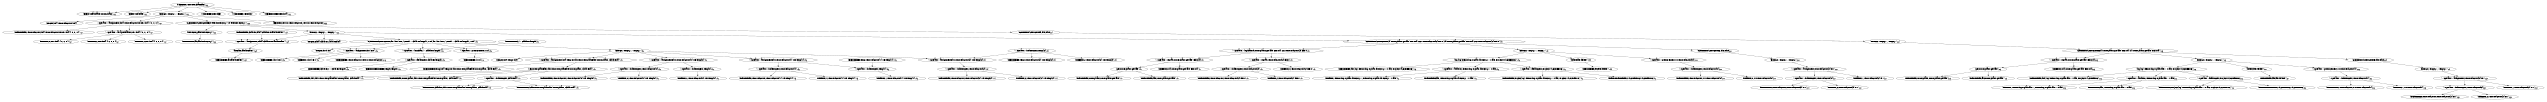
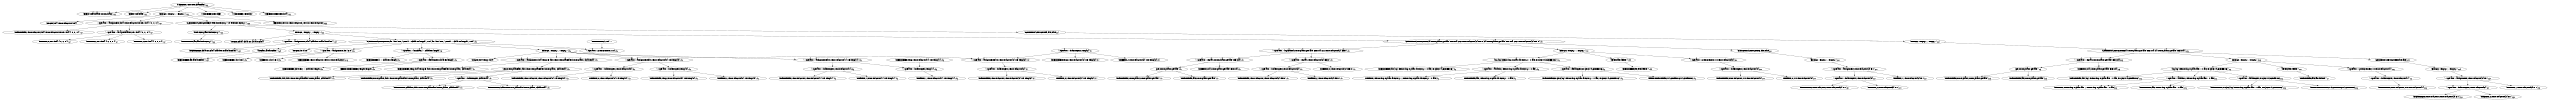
(262, 36) -> (263, 46)
(474, 46) -> (403, 55)
(475, 55) -> (602, 46)
none -> (674, 78)
(2410, 88) -> none
